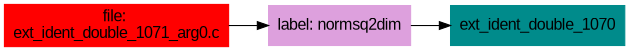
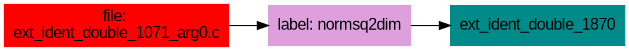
(538, 26) -> (538, 26)
